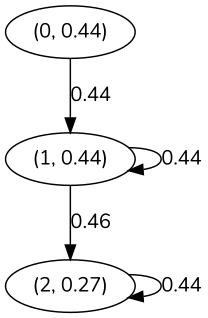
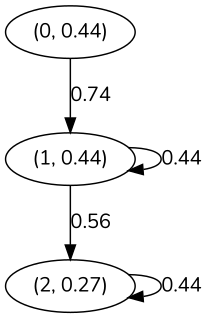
(91, 96) -> (91, 96)
(91, 223) -> (91, 223)
